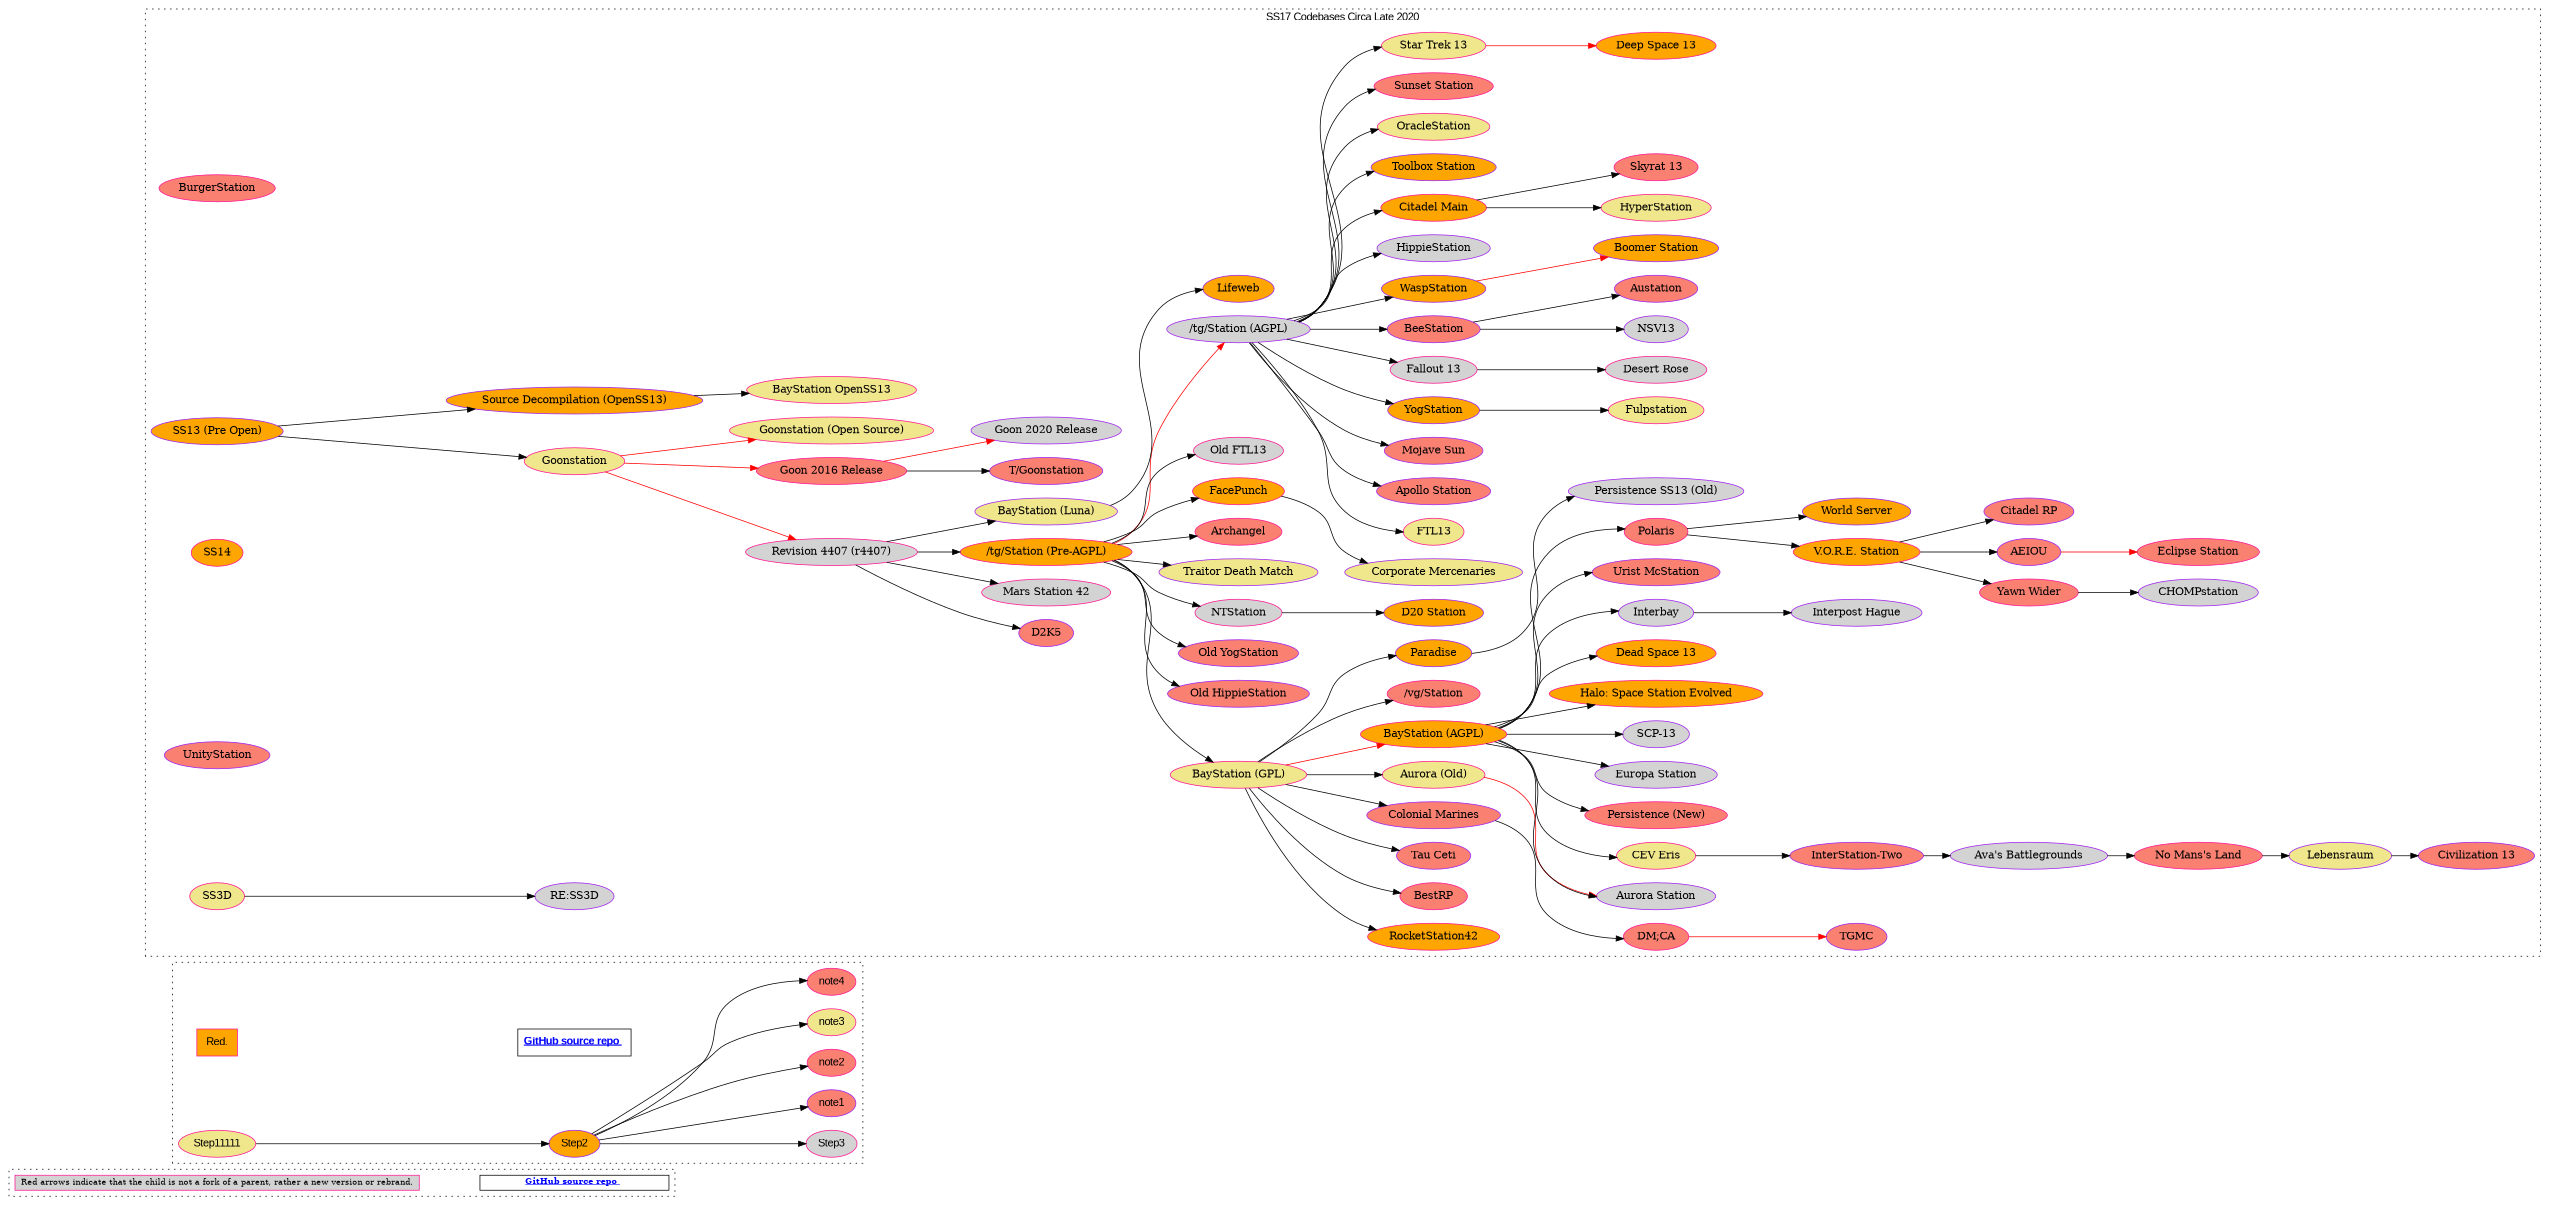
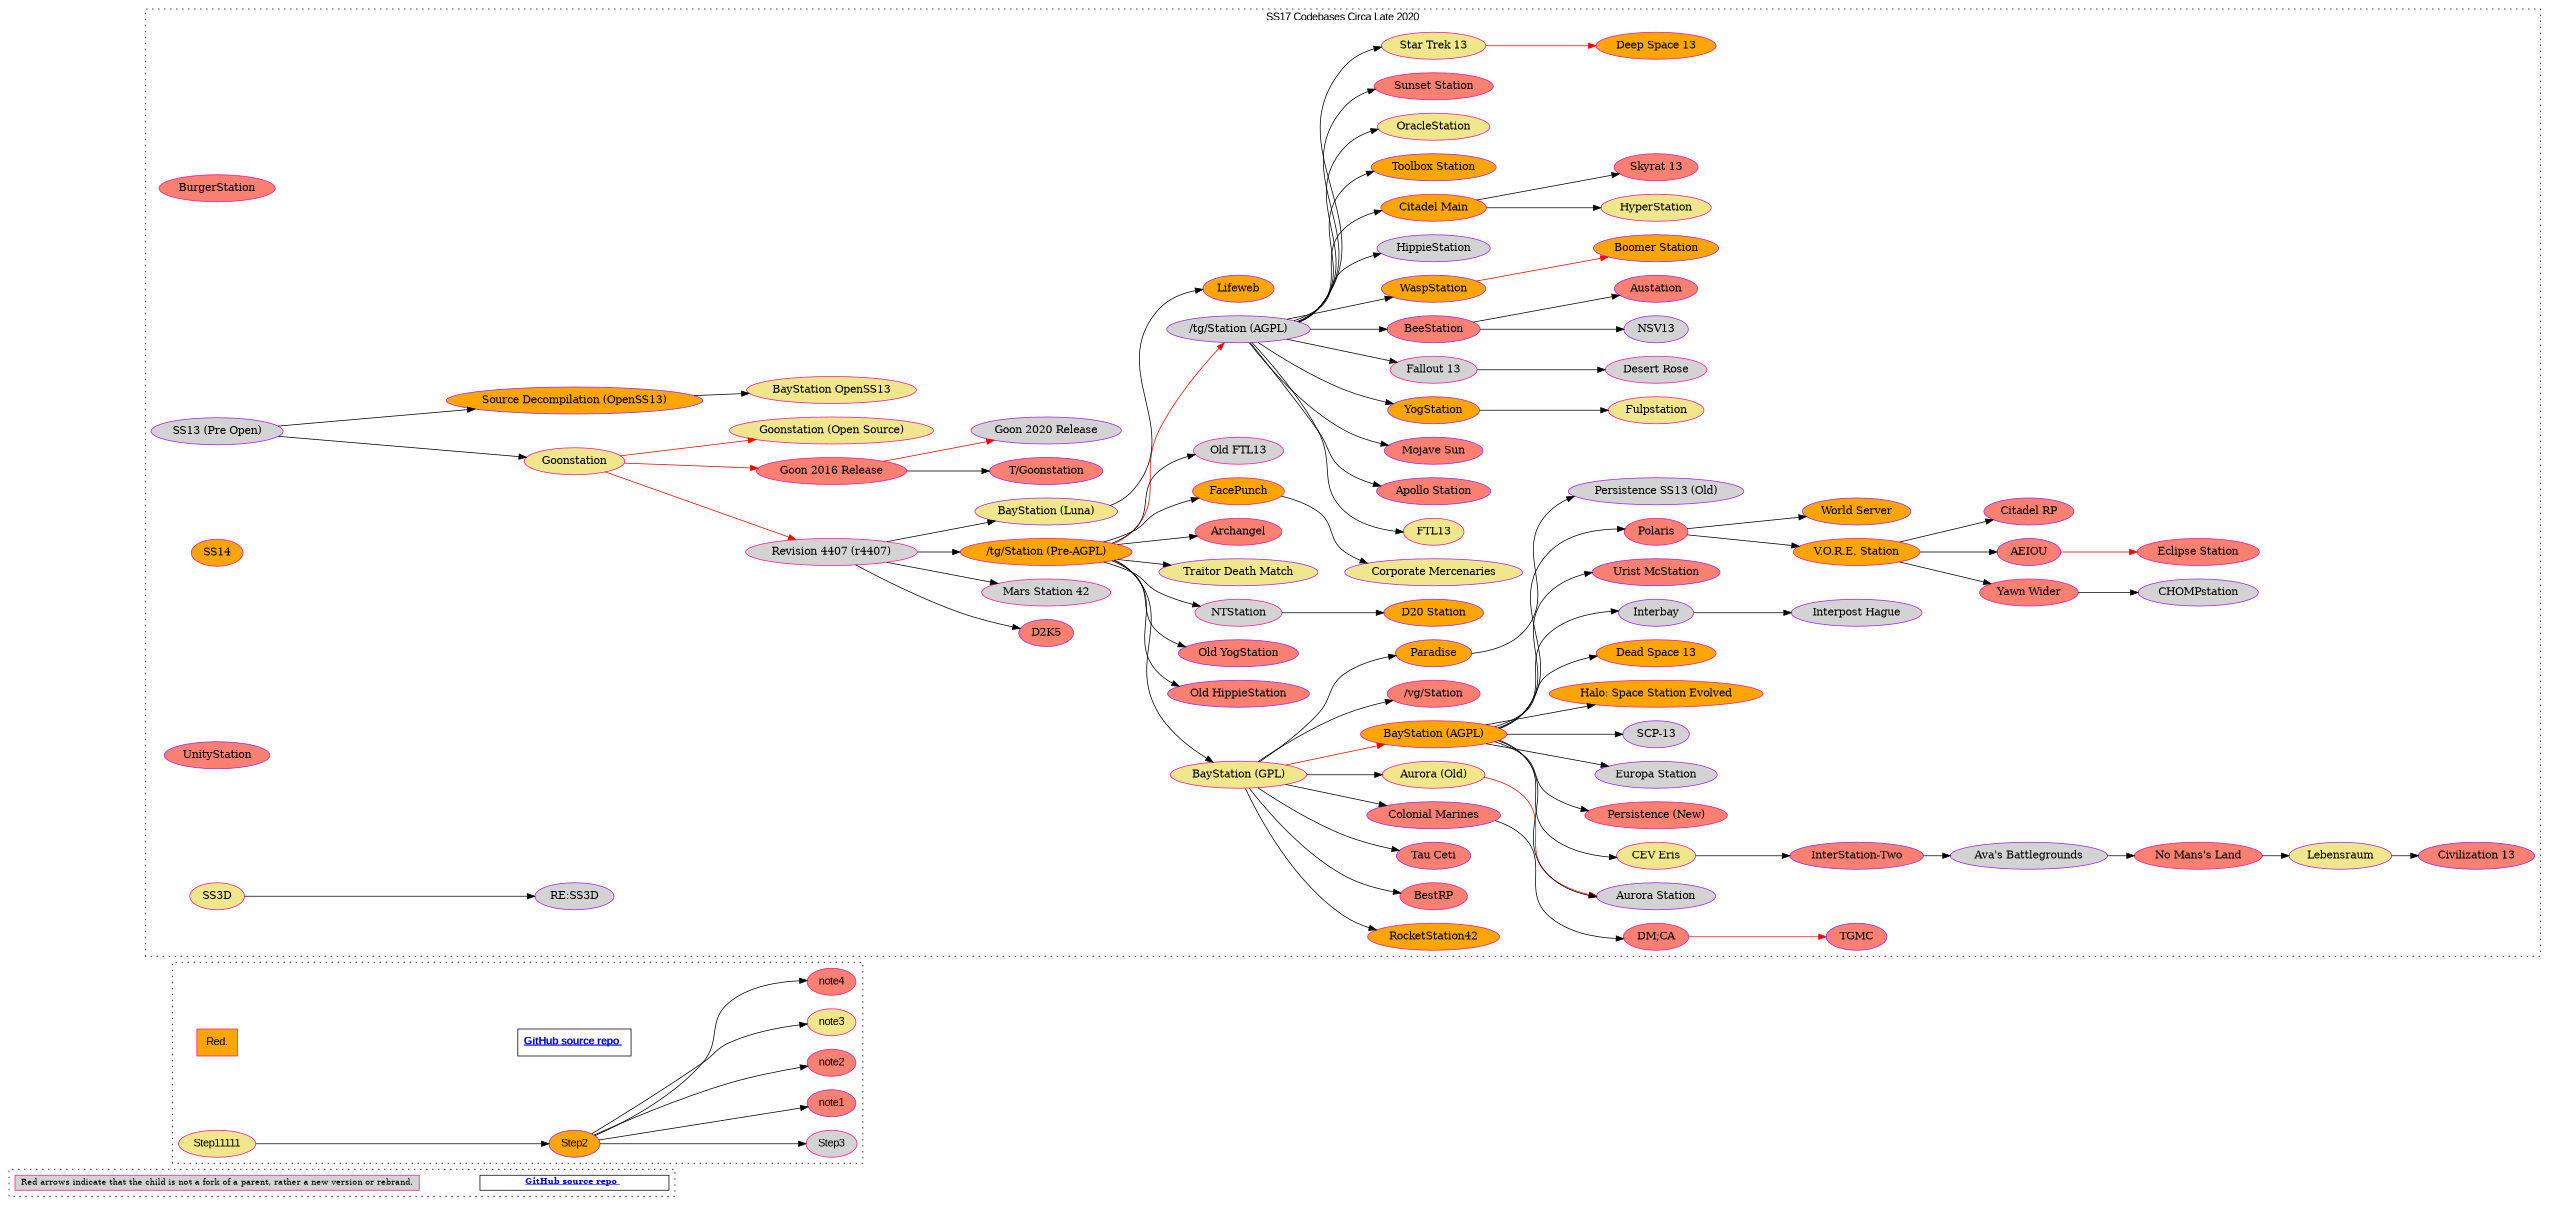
(217, 431) -> (217, 431)
